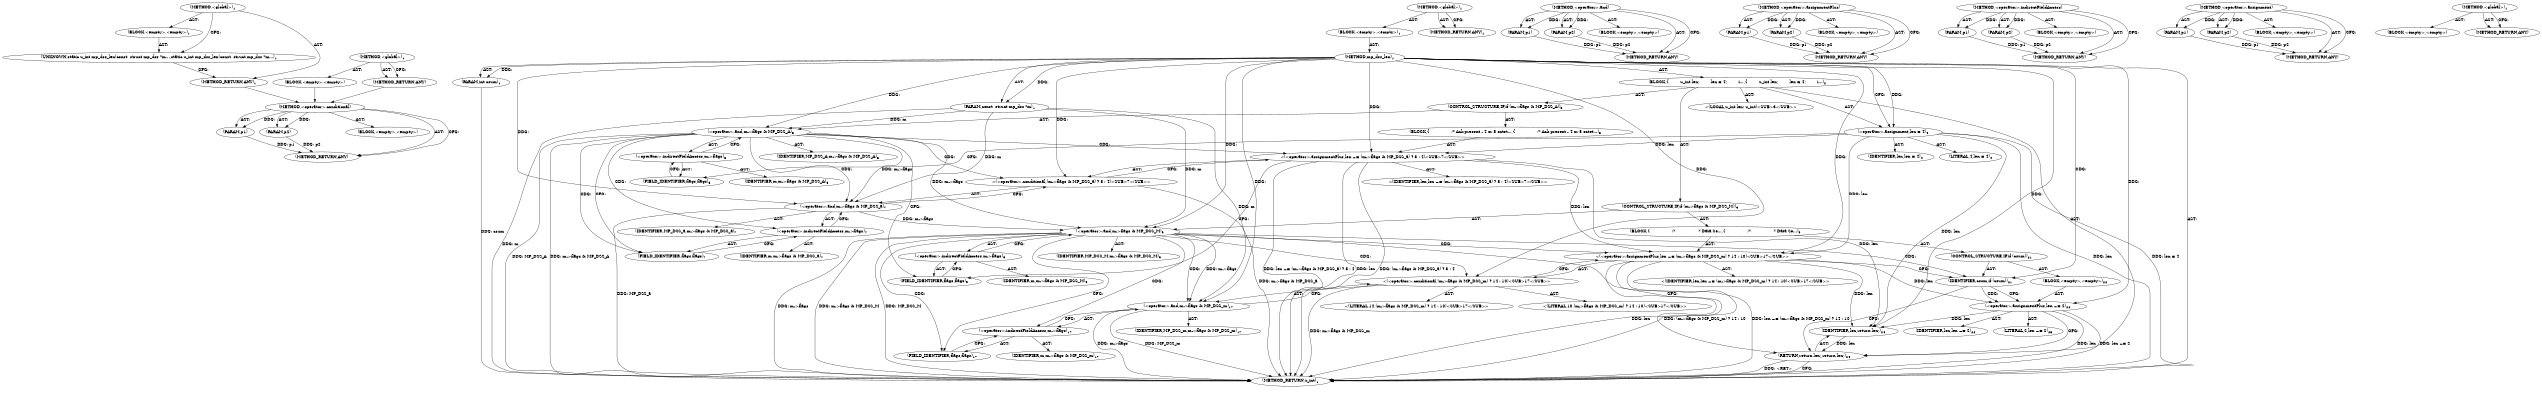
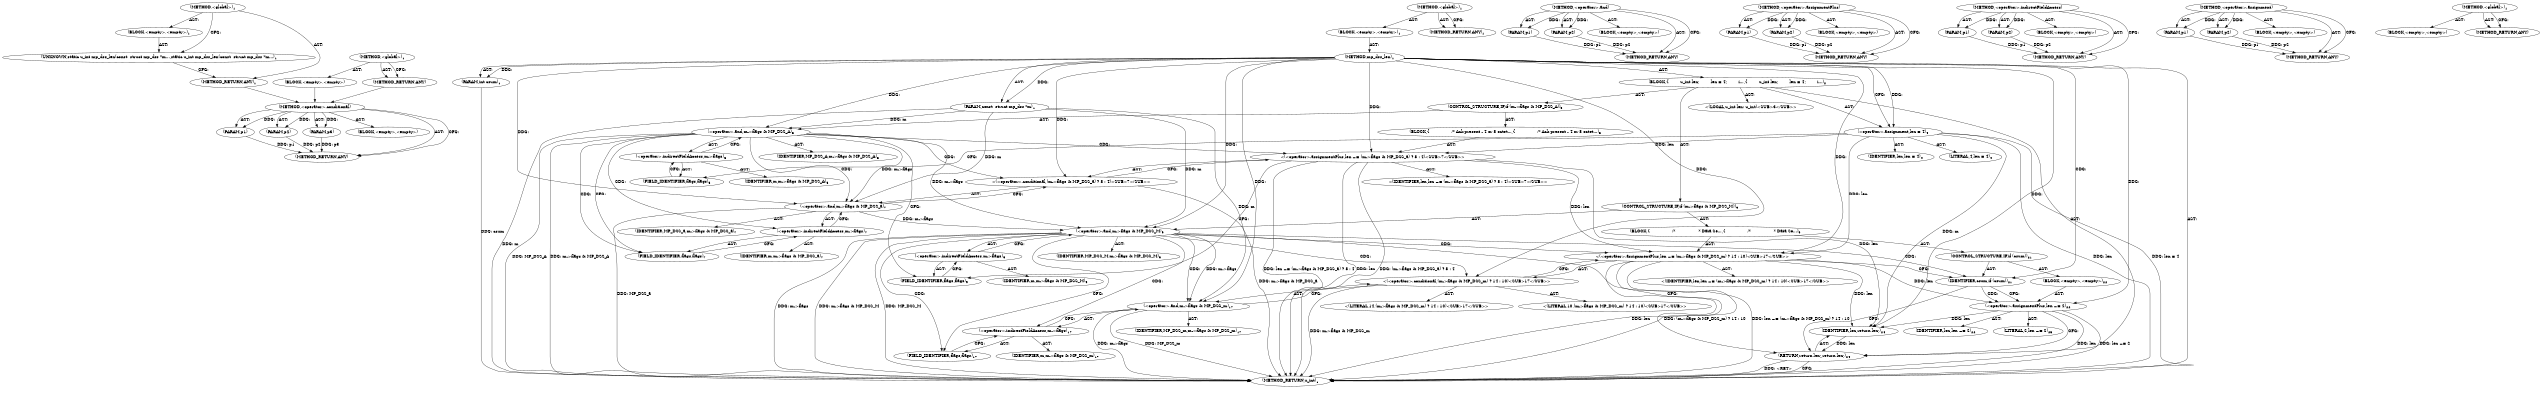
none -> (322, 132)
(1951, 232) -> (1951, 232)
